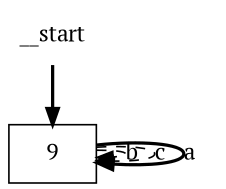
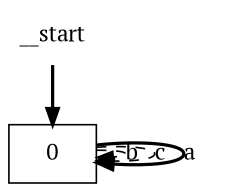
(53, 154) -> (53, 154)
